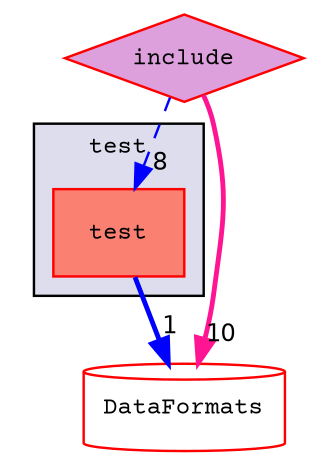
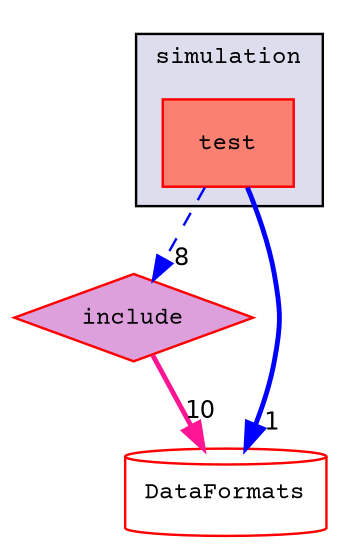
(154, 138) -> (185, 223)
(119, 147) -> (229, 57)
